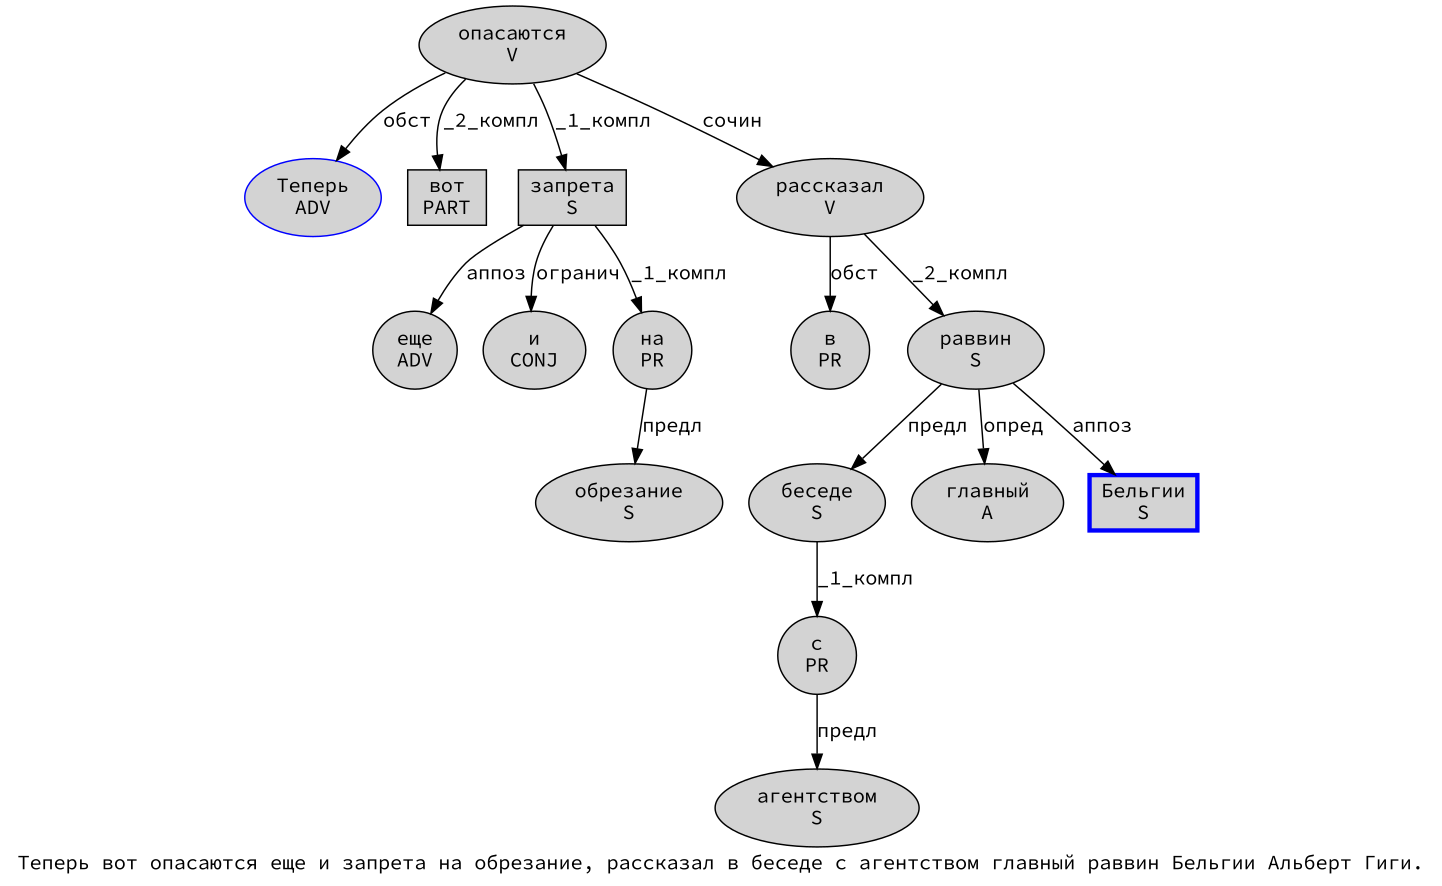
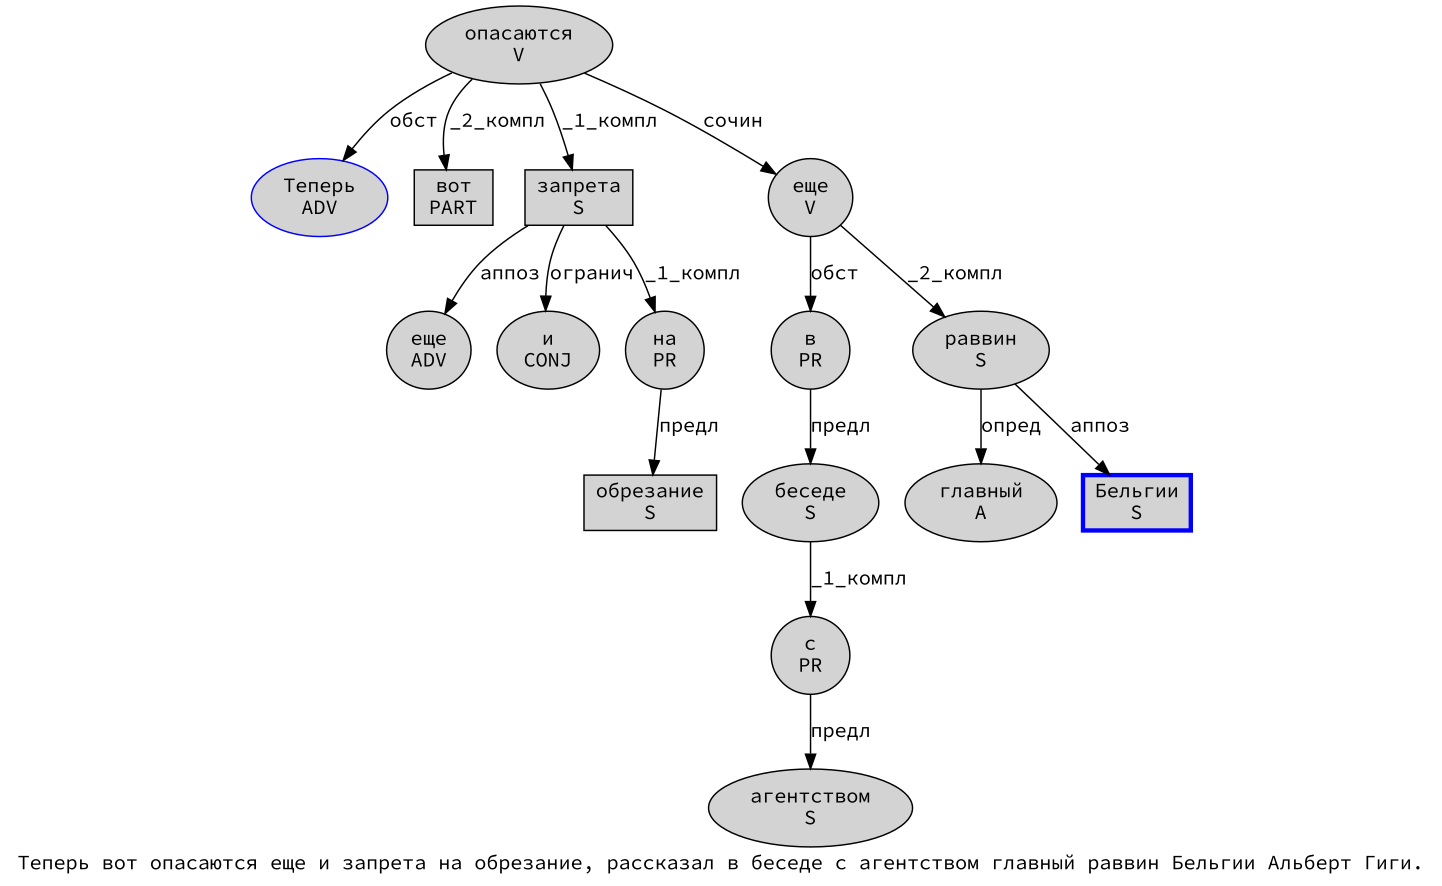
(830, 198) -> (811, 198)
(902, 421) -> (811, 419)
(629, 503) -> (650, 503)
